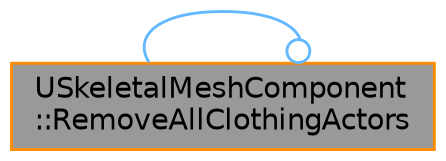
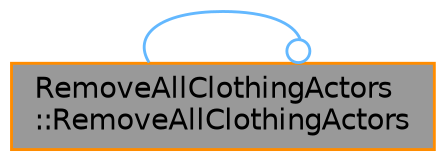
(223, 106) -> (223, 106)
